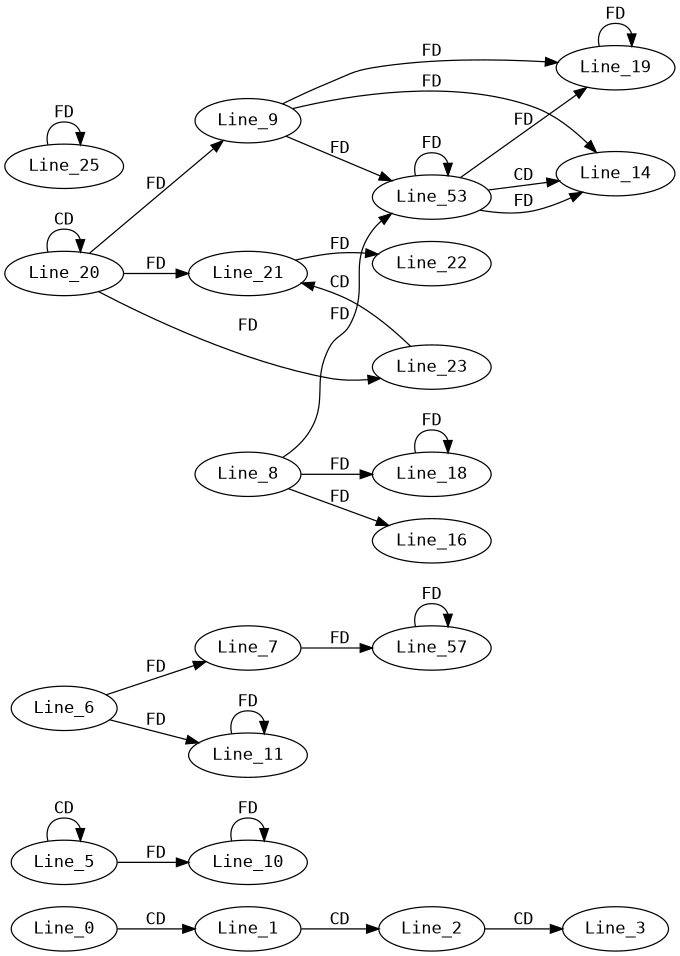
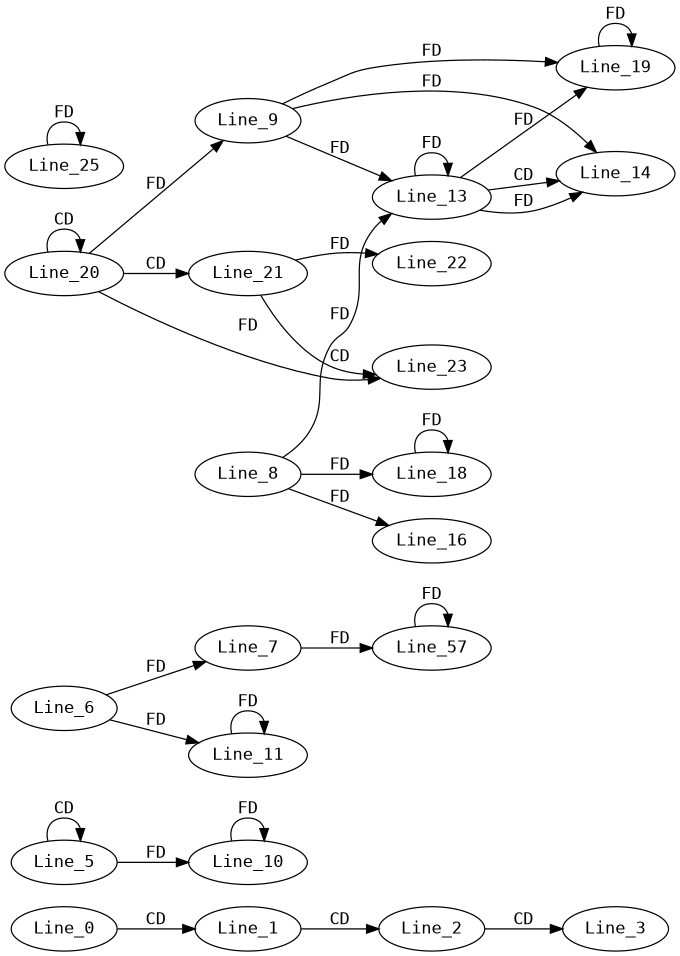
(432, 197) -> (432, 197)
(156, 264) -> (156, 264)
(366, 310) -> (303, 348)
